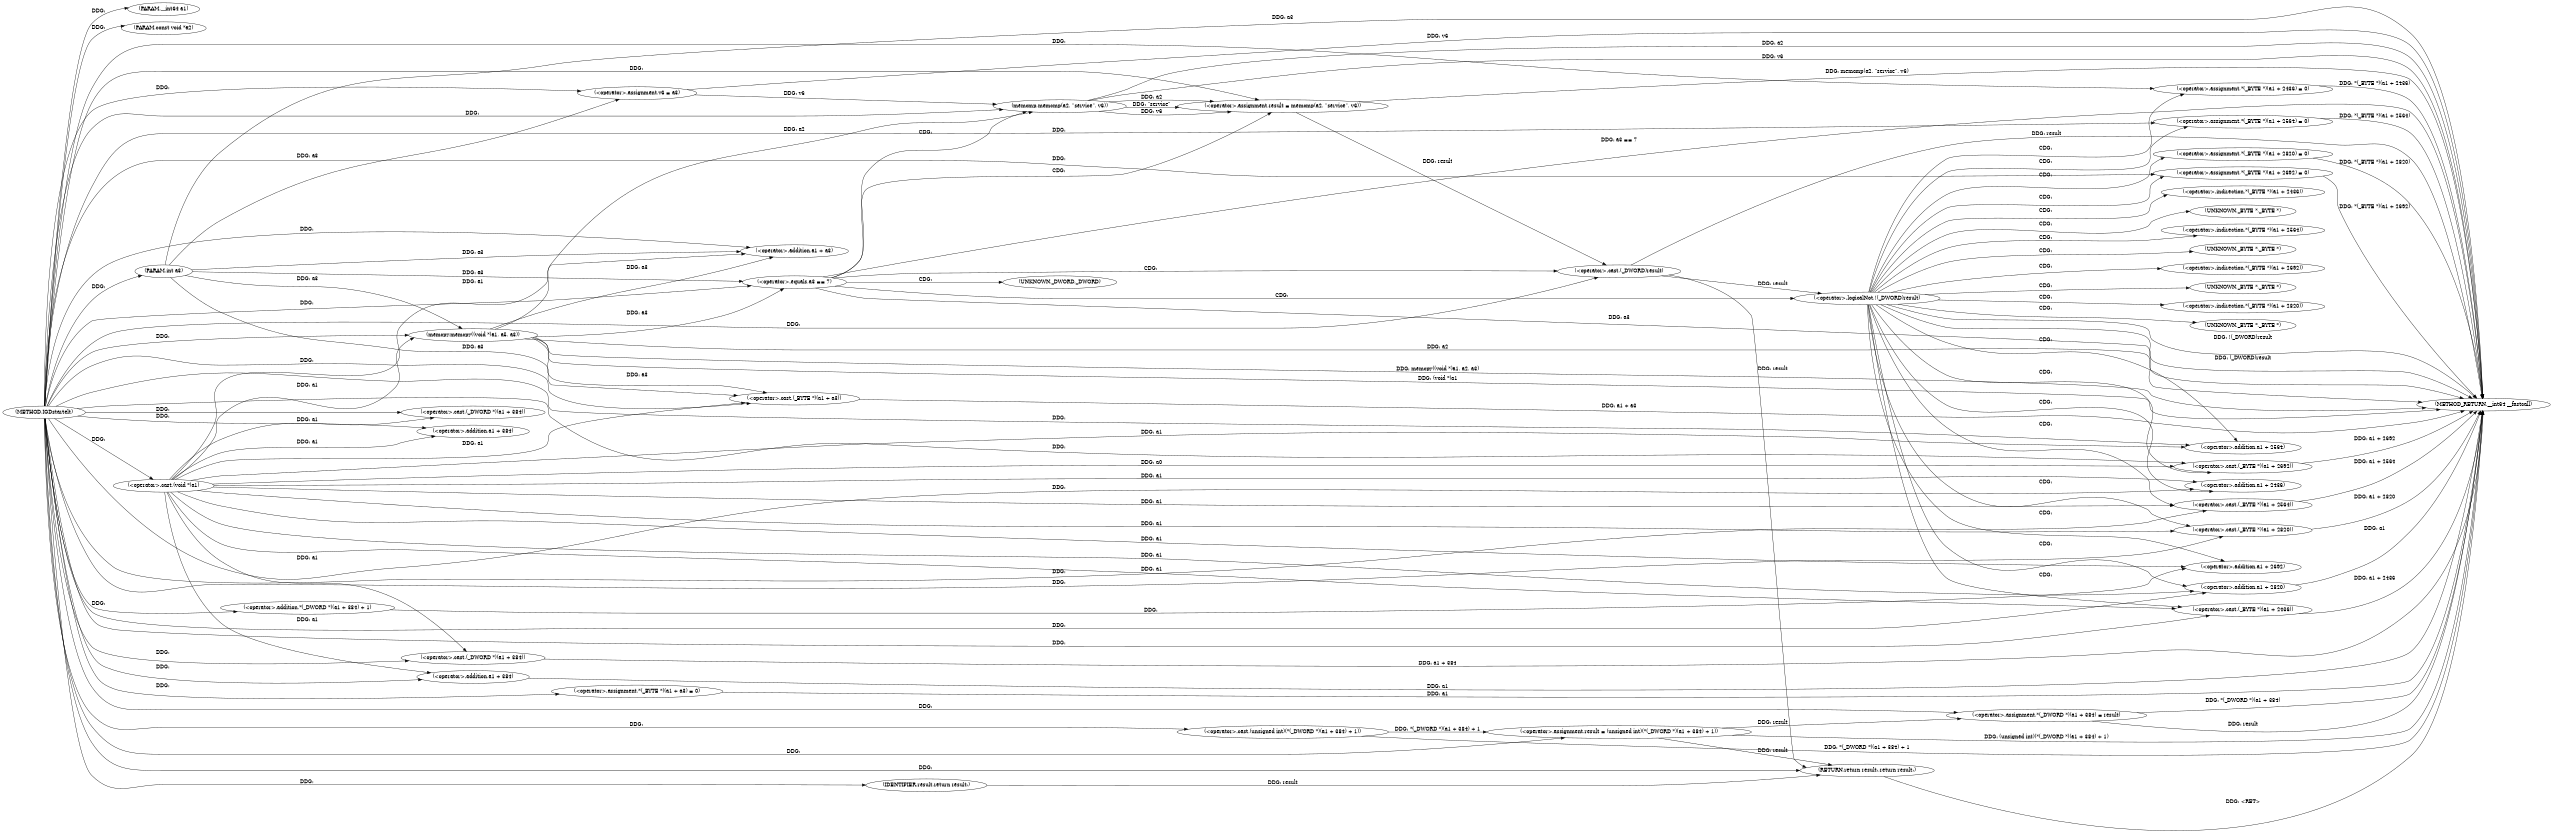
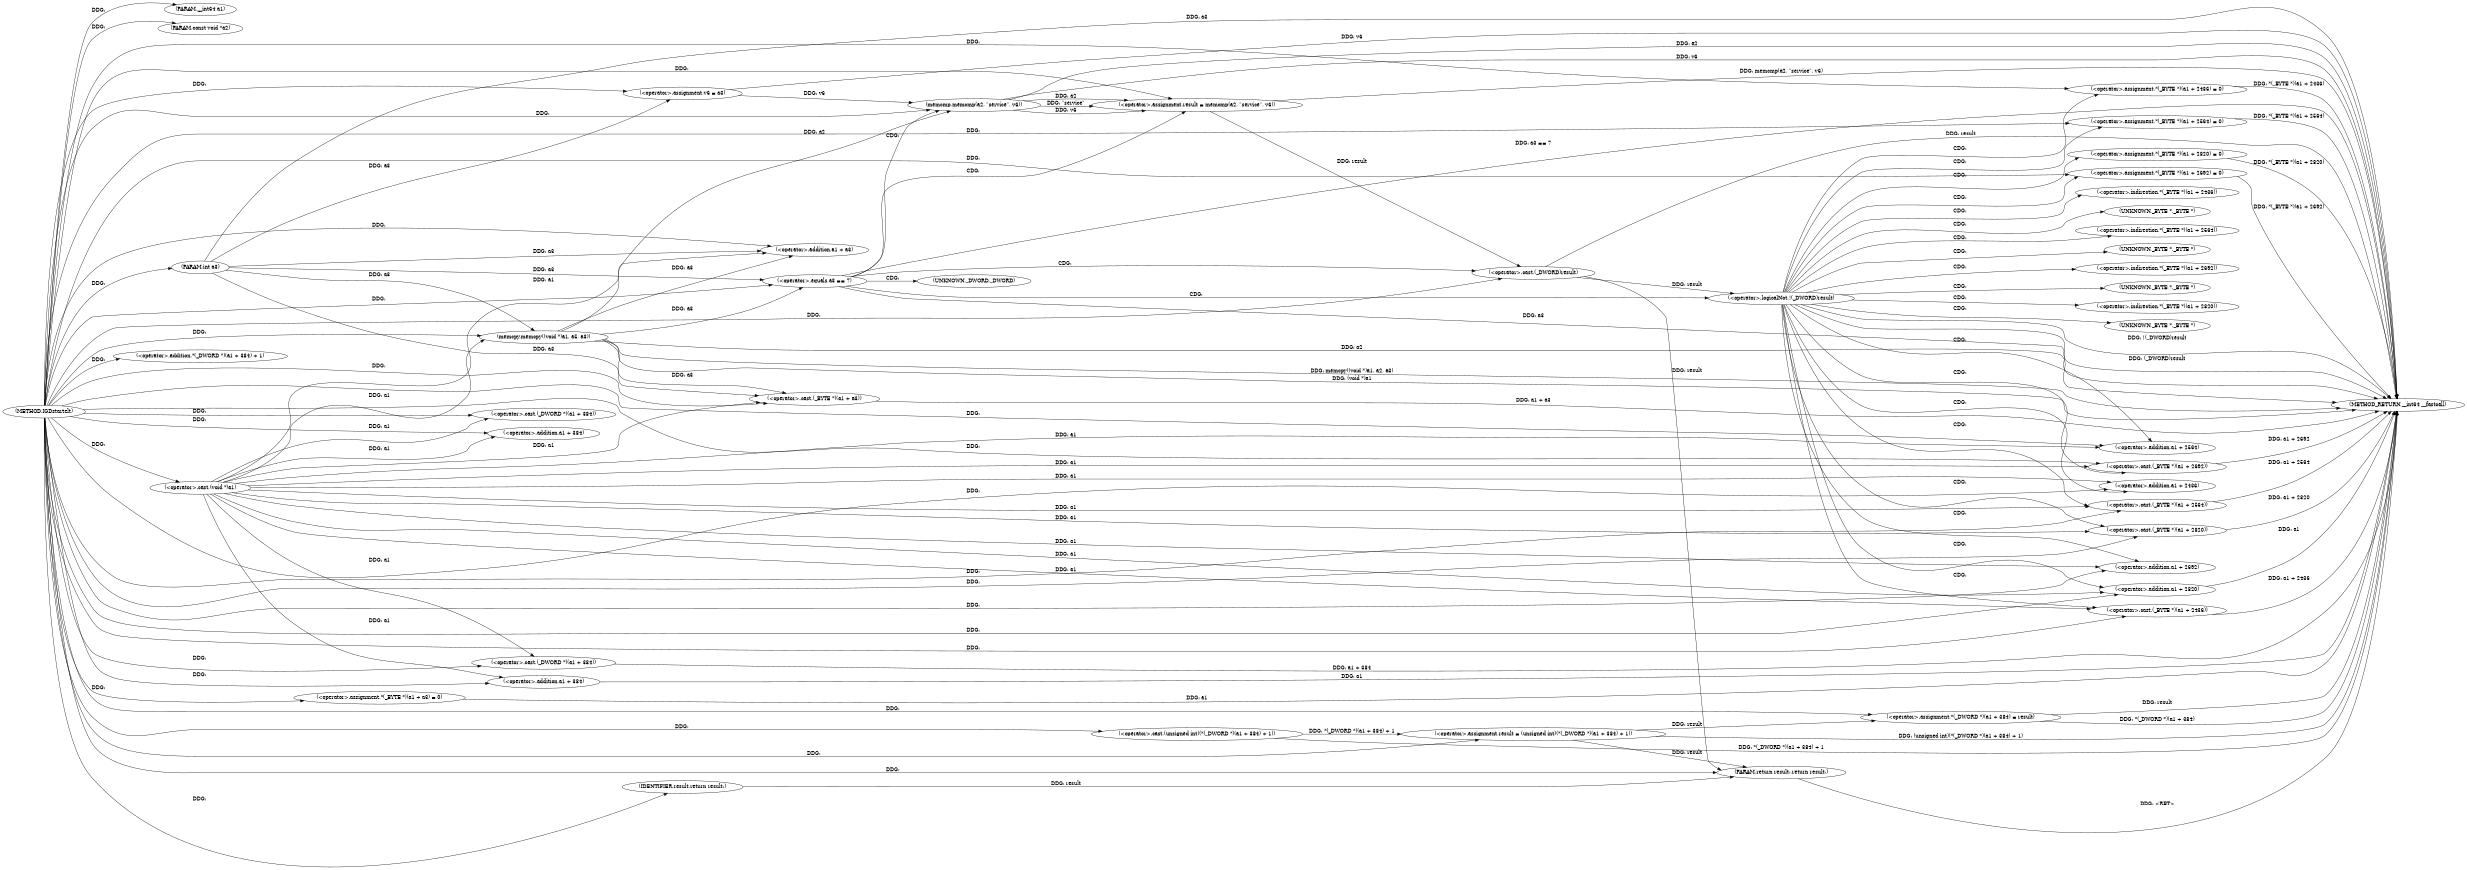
(1152, 463) -> (1066, 463)
(1289, 612) -> (1004, 608)
(1867, 770) -> (1781, 773)
